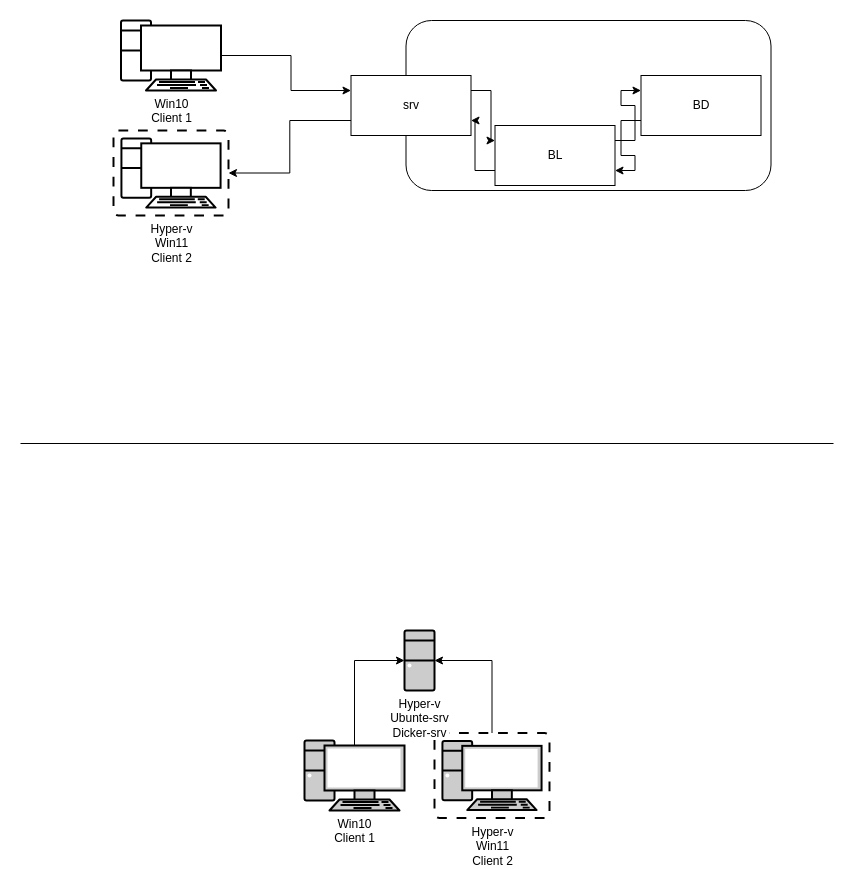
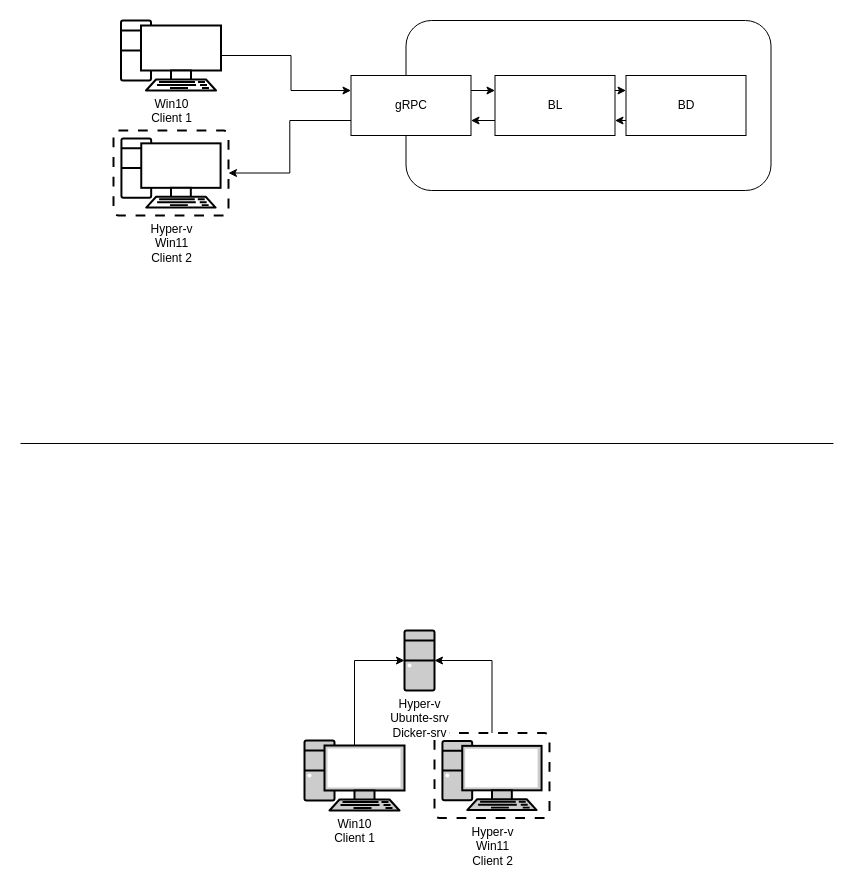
(412, 106) -> (412, 106)
(701, 106) -> (686, 106)
(555, 156) -> (555, 106)
